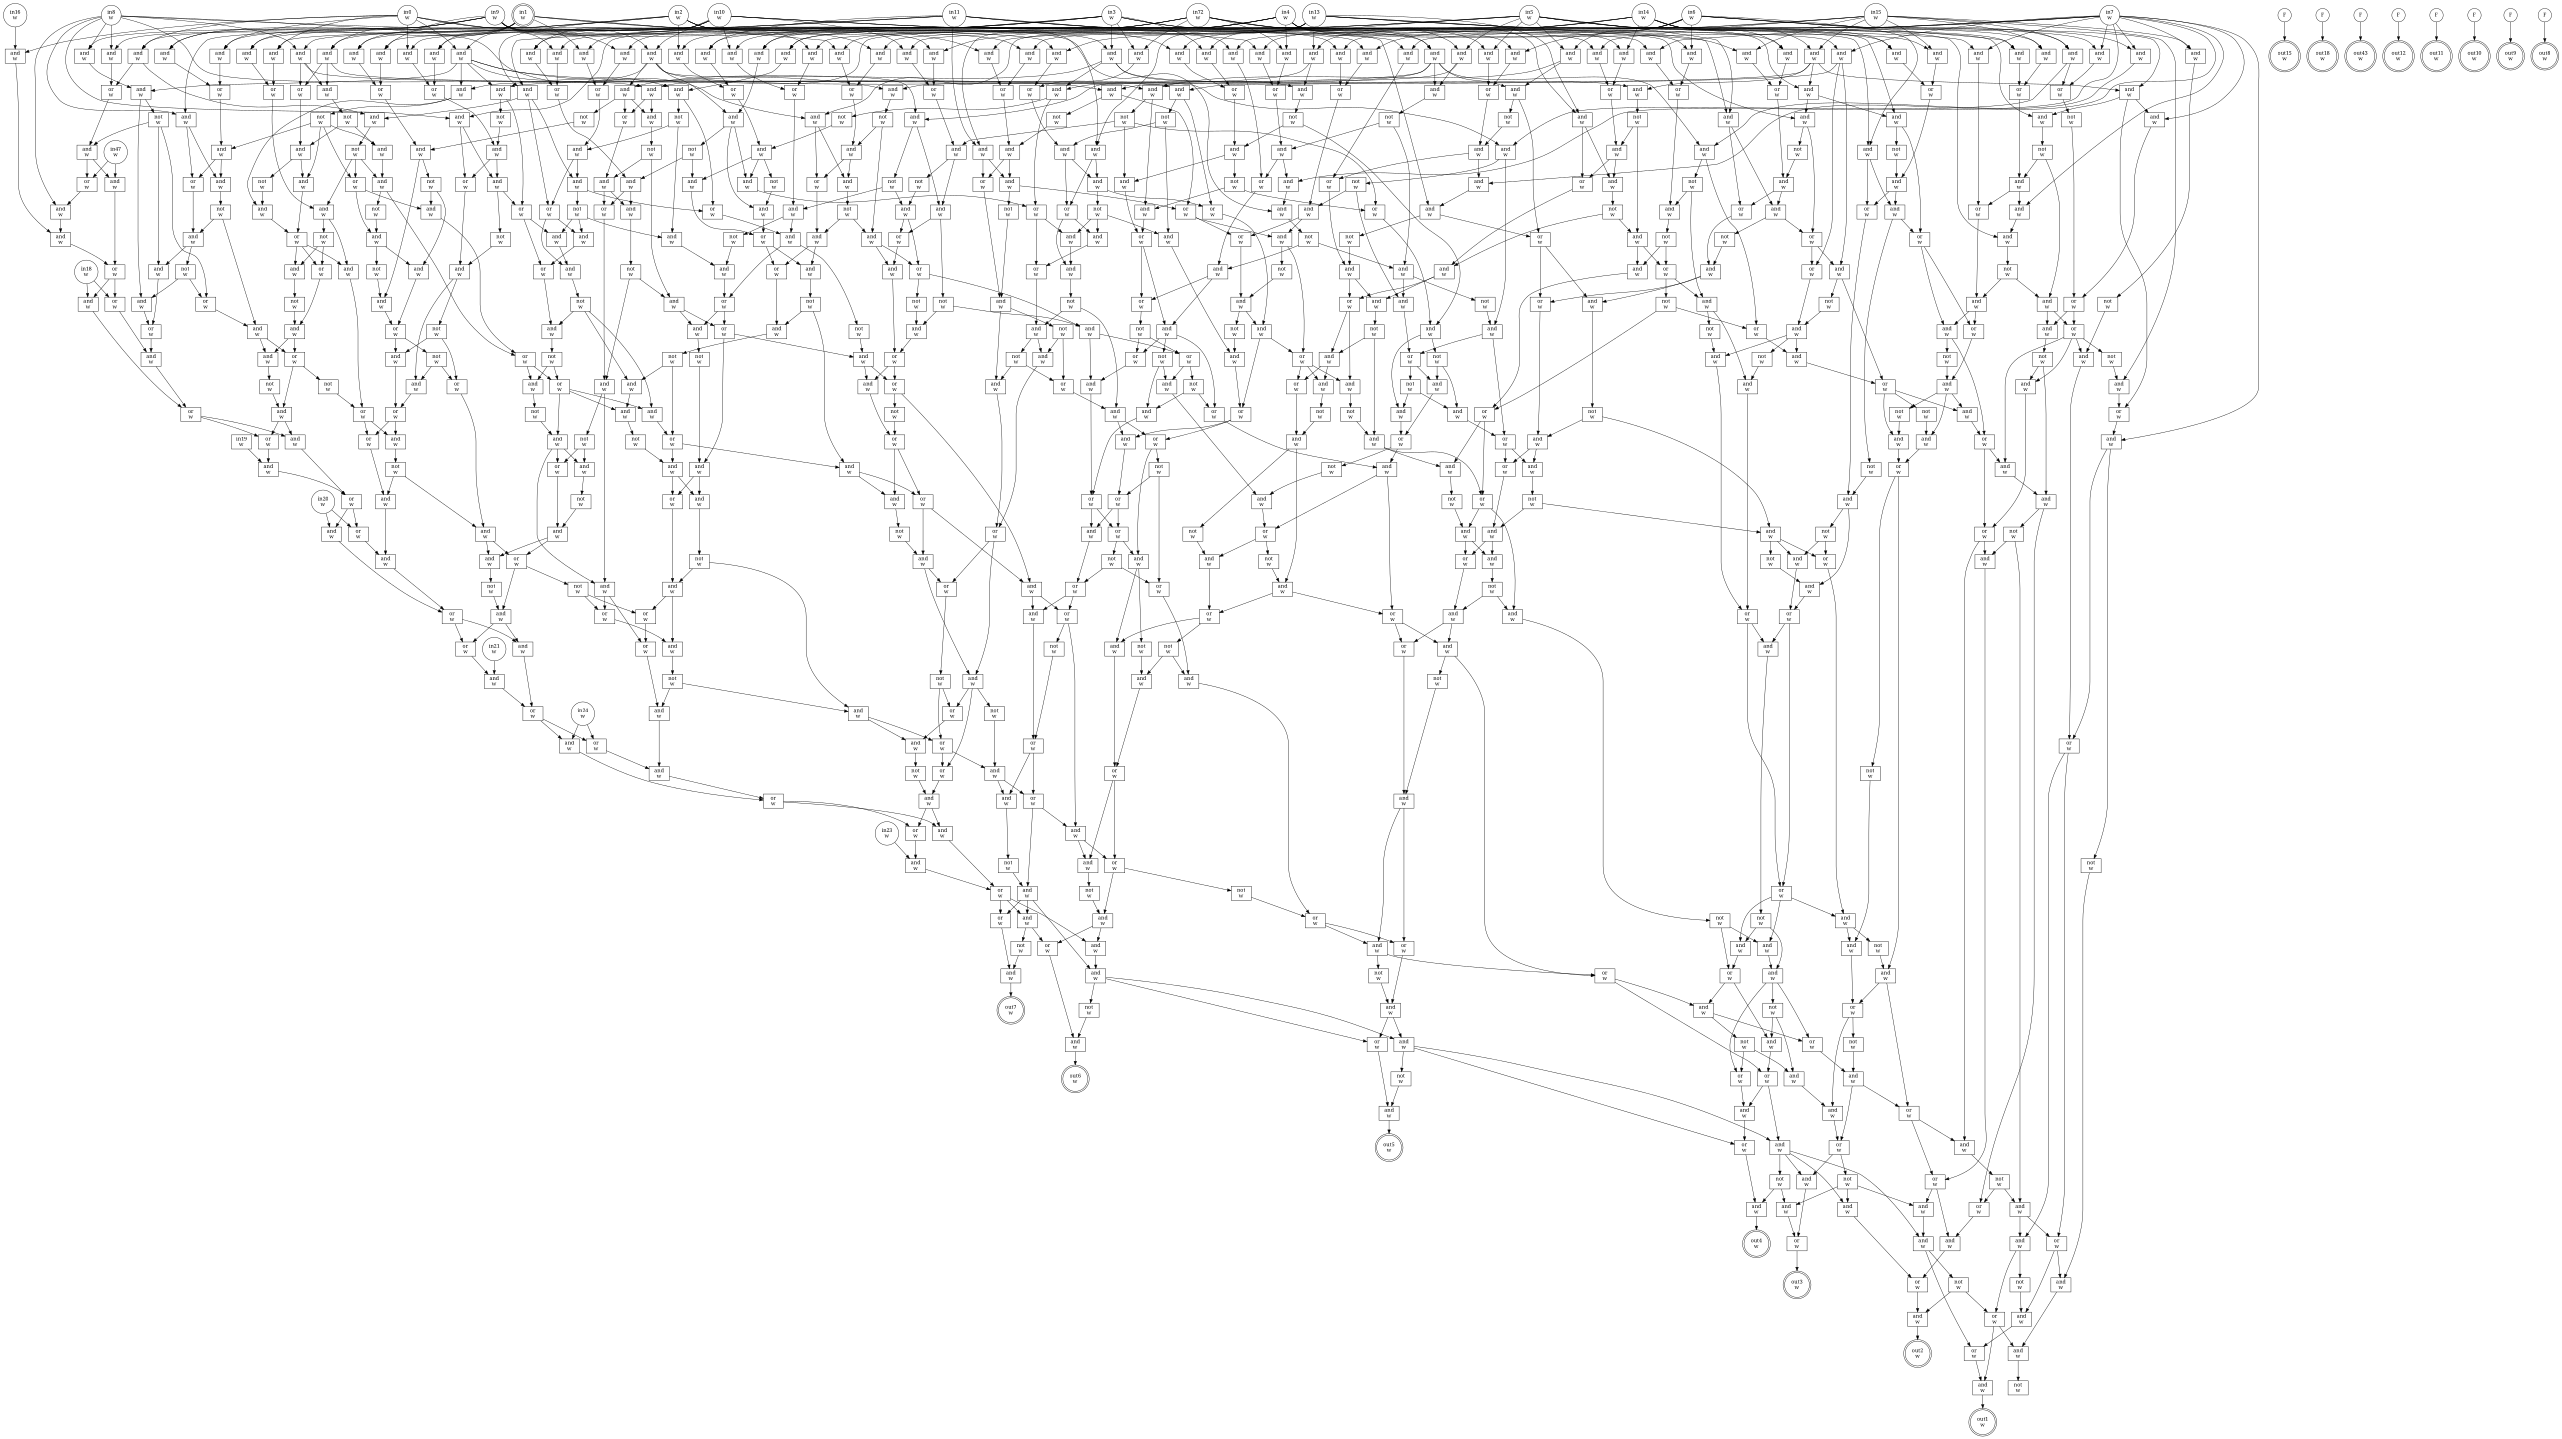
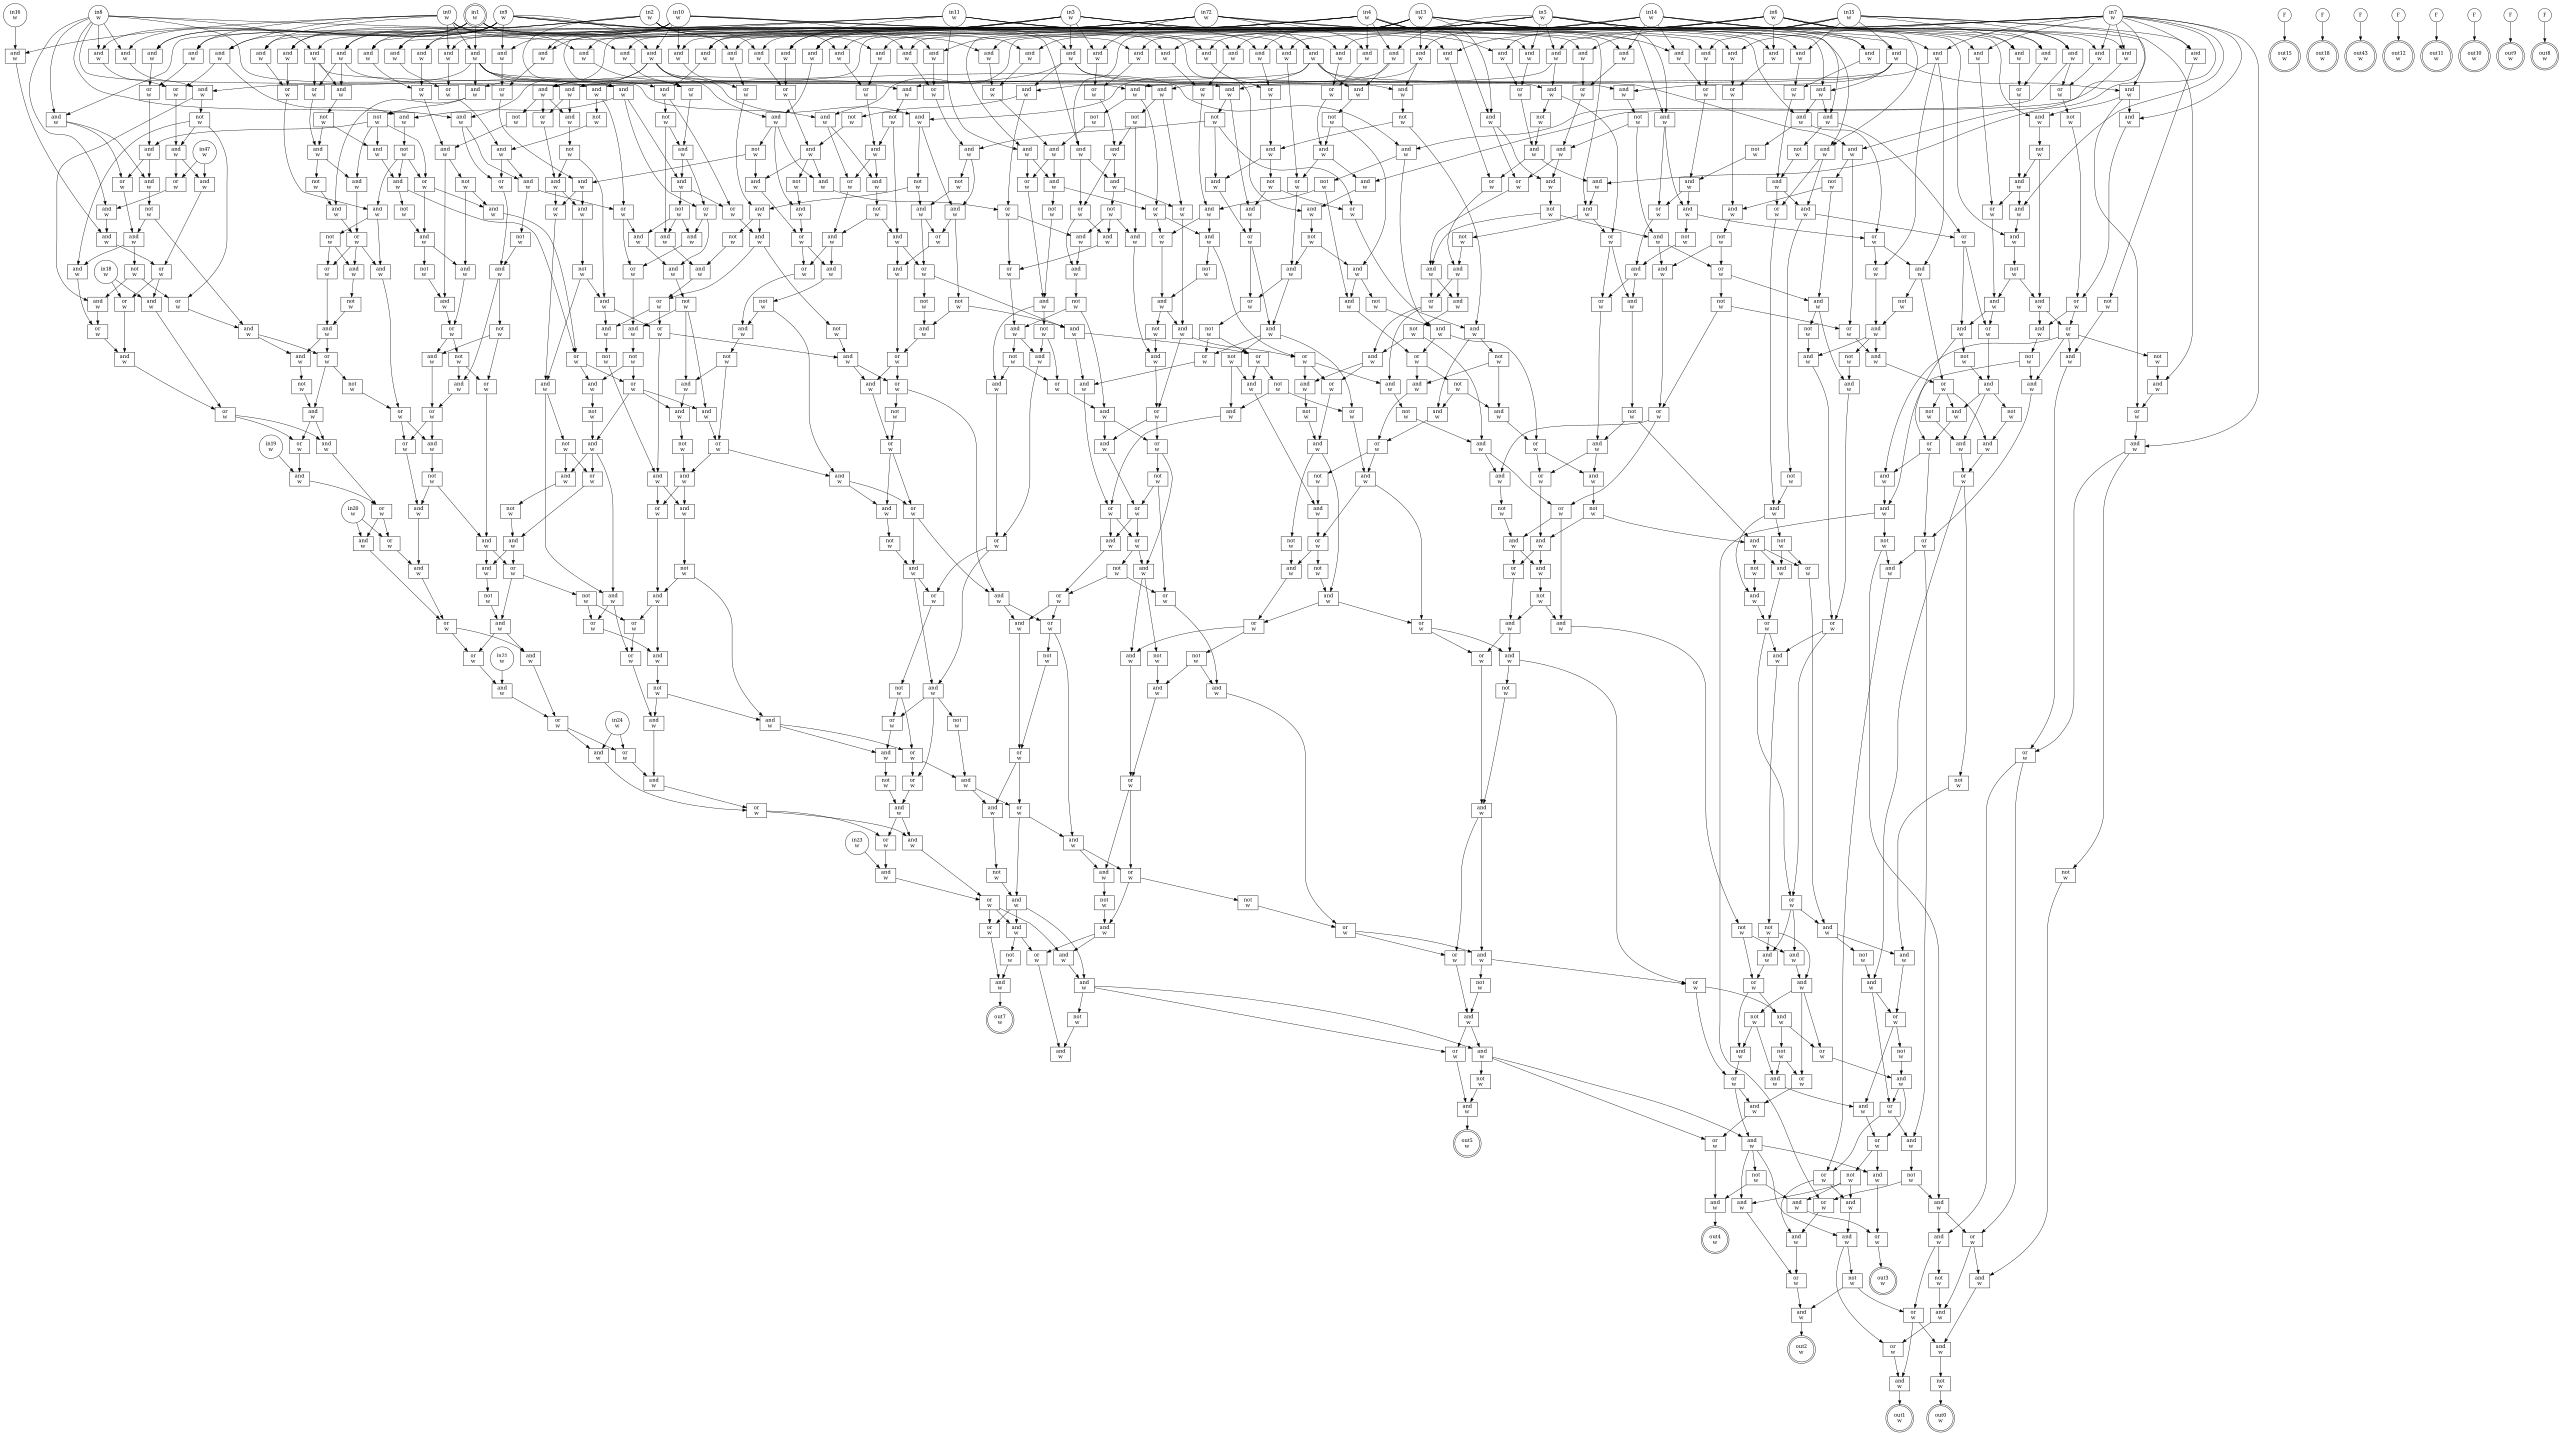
(242, 442) -> (271, 447)
(1075, 1079) -> none
none -> (1941, 1418)
